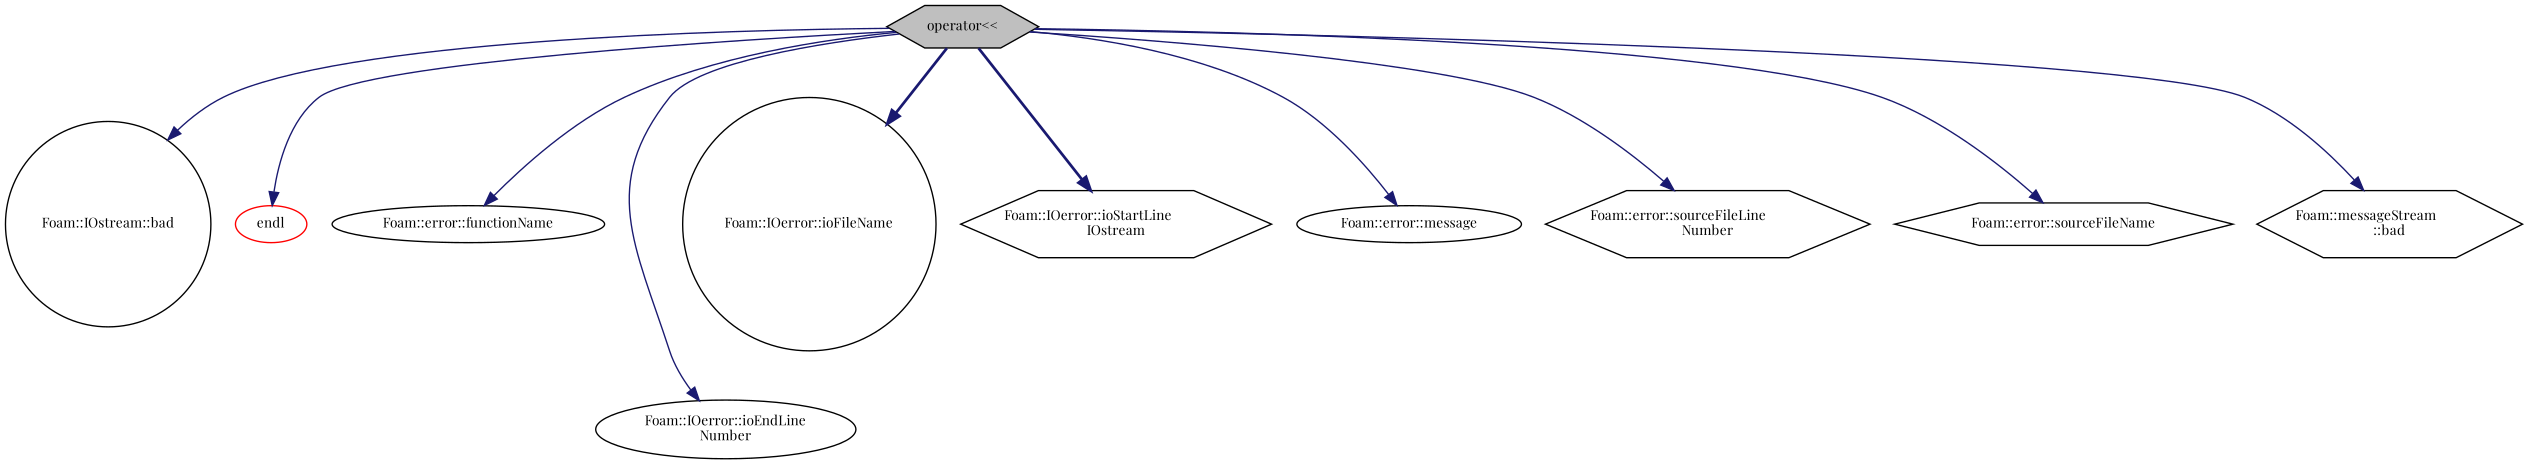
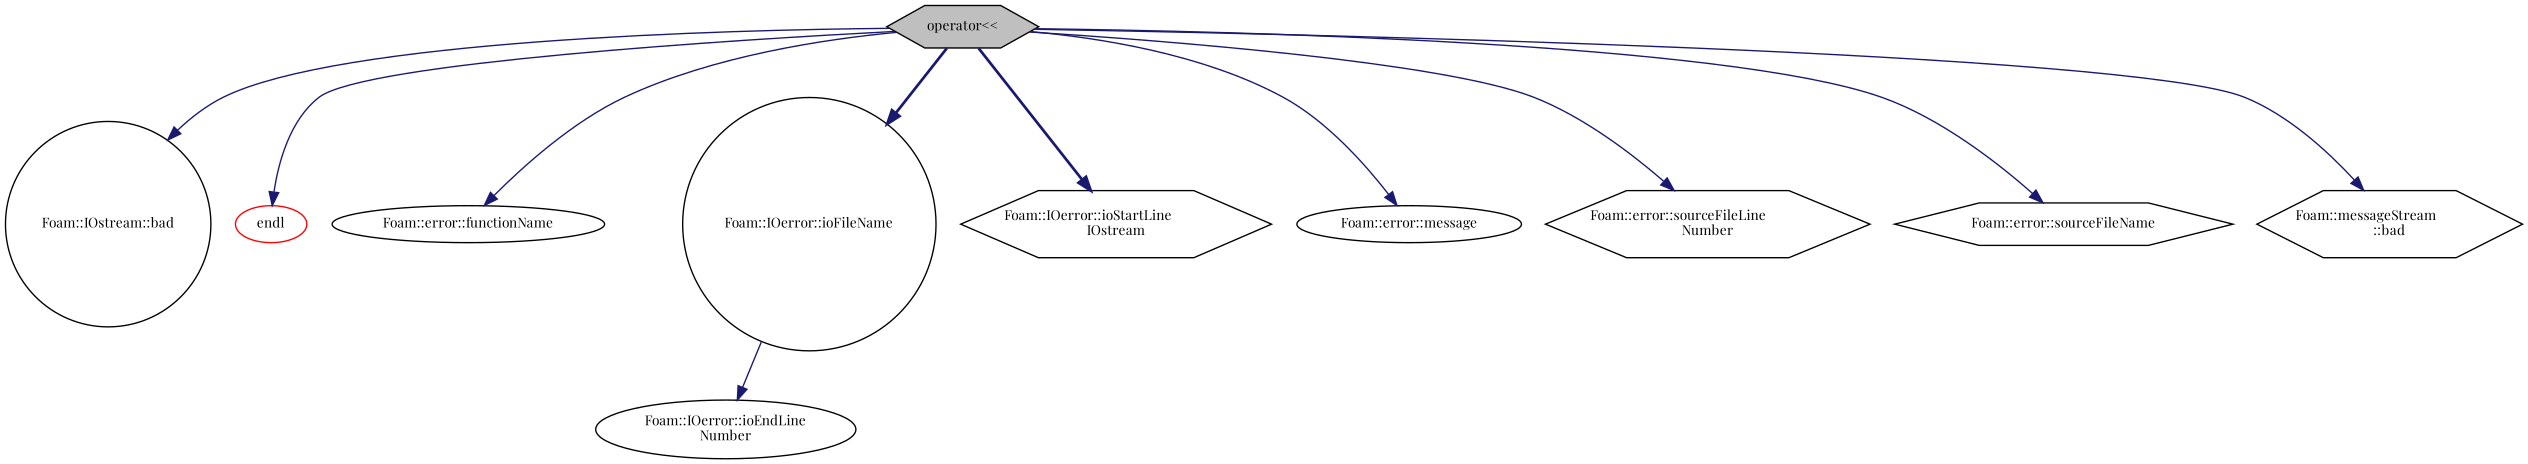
(649, 127) -> (752, 365)
